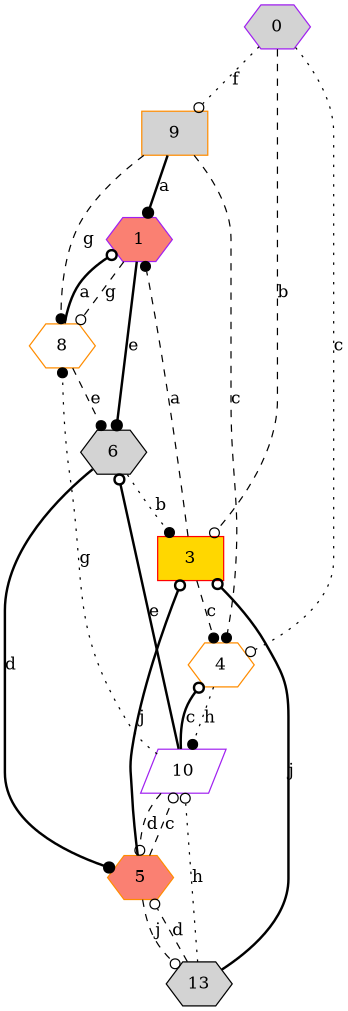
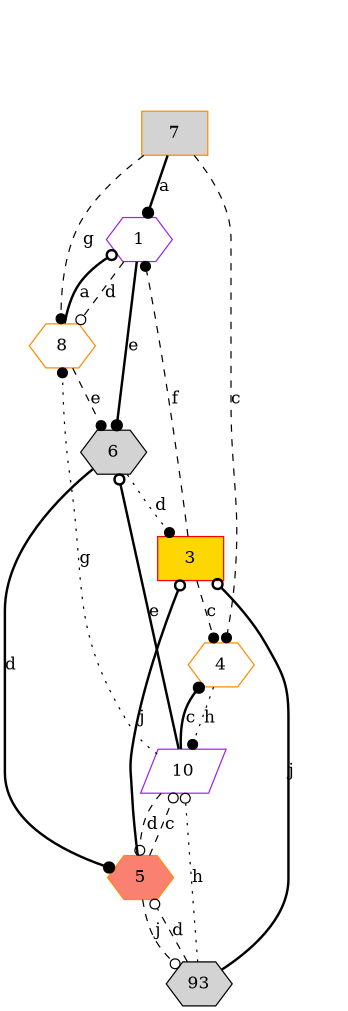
(277, 27) -> none
(175, 133) -> (175, 133)
(139, 240) -> (139, 240)
(111, 293) -> (111, 293)
(175, 399) -> (175, 399)
(161, 505) -> (161, 505)
(183, 719) -> (183, 719)
(199, 984) -> (199, 984)
